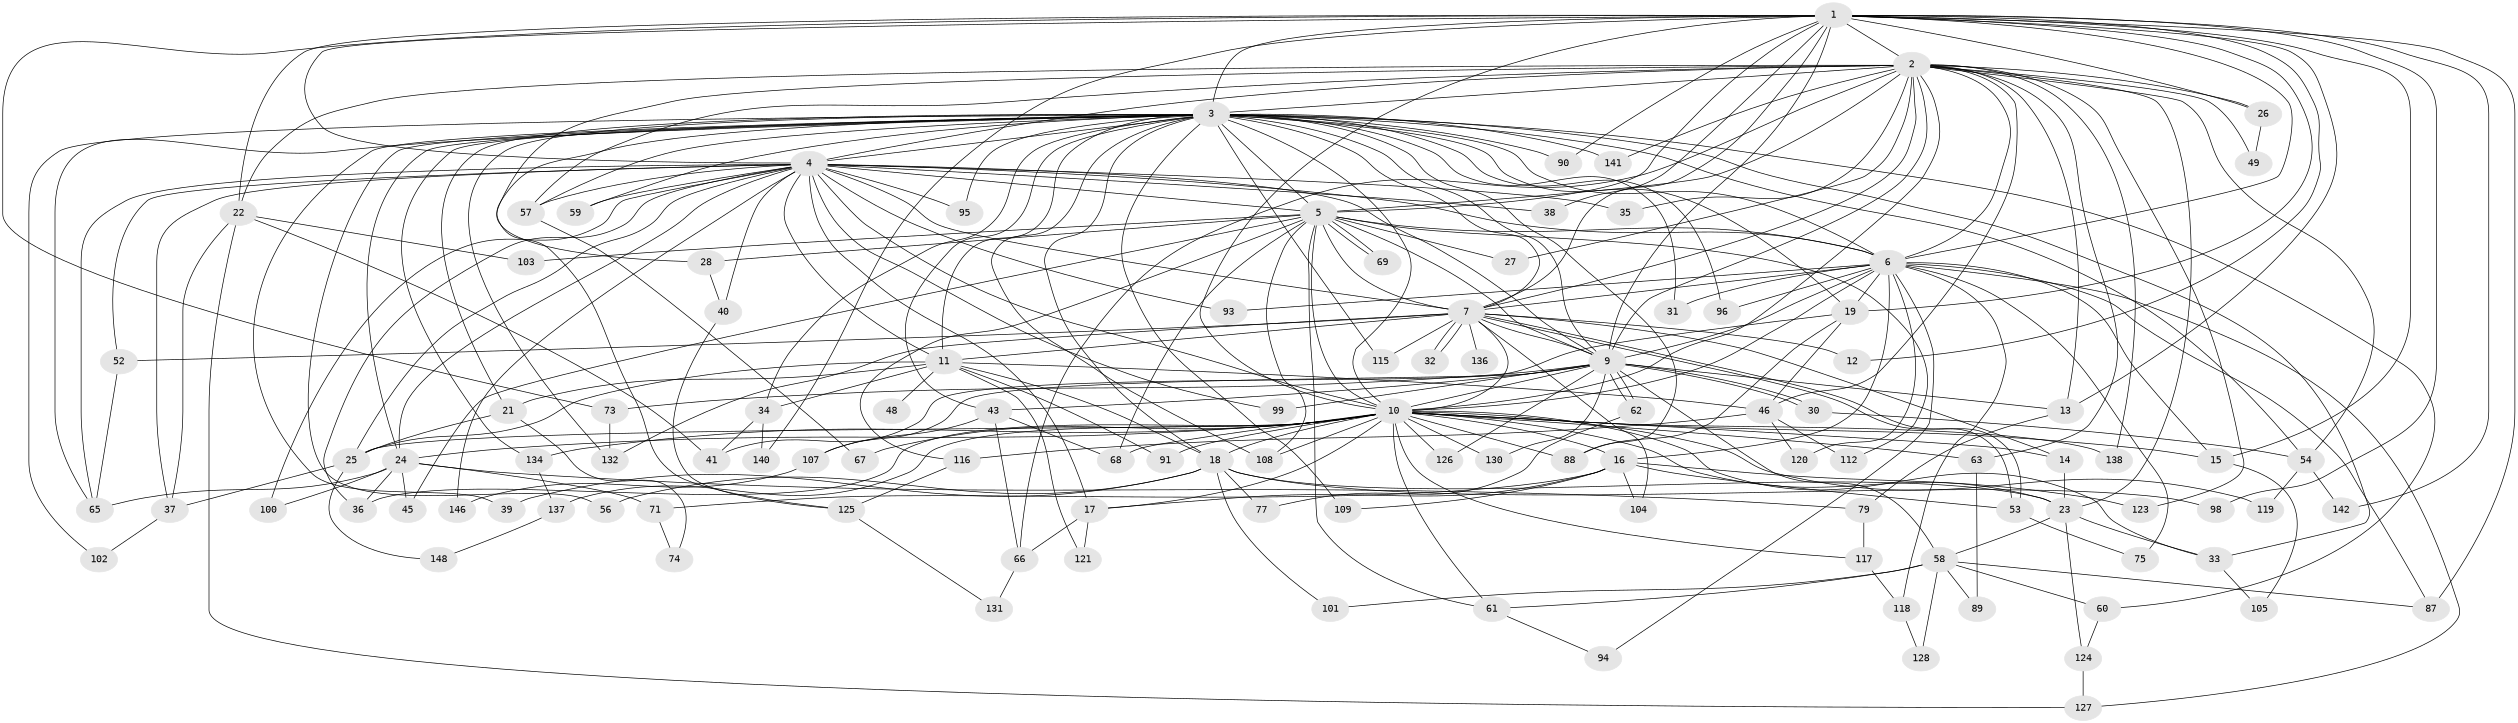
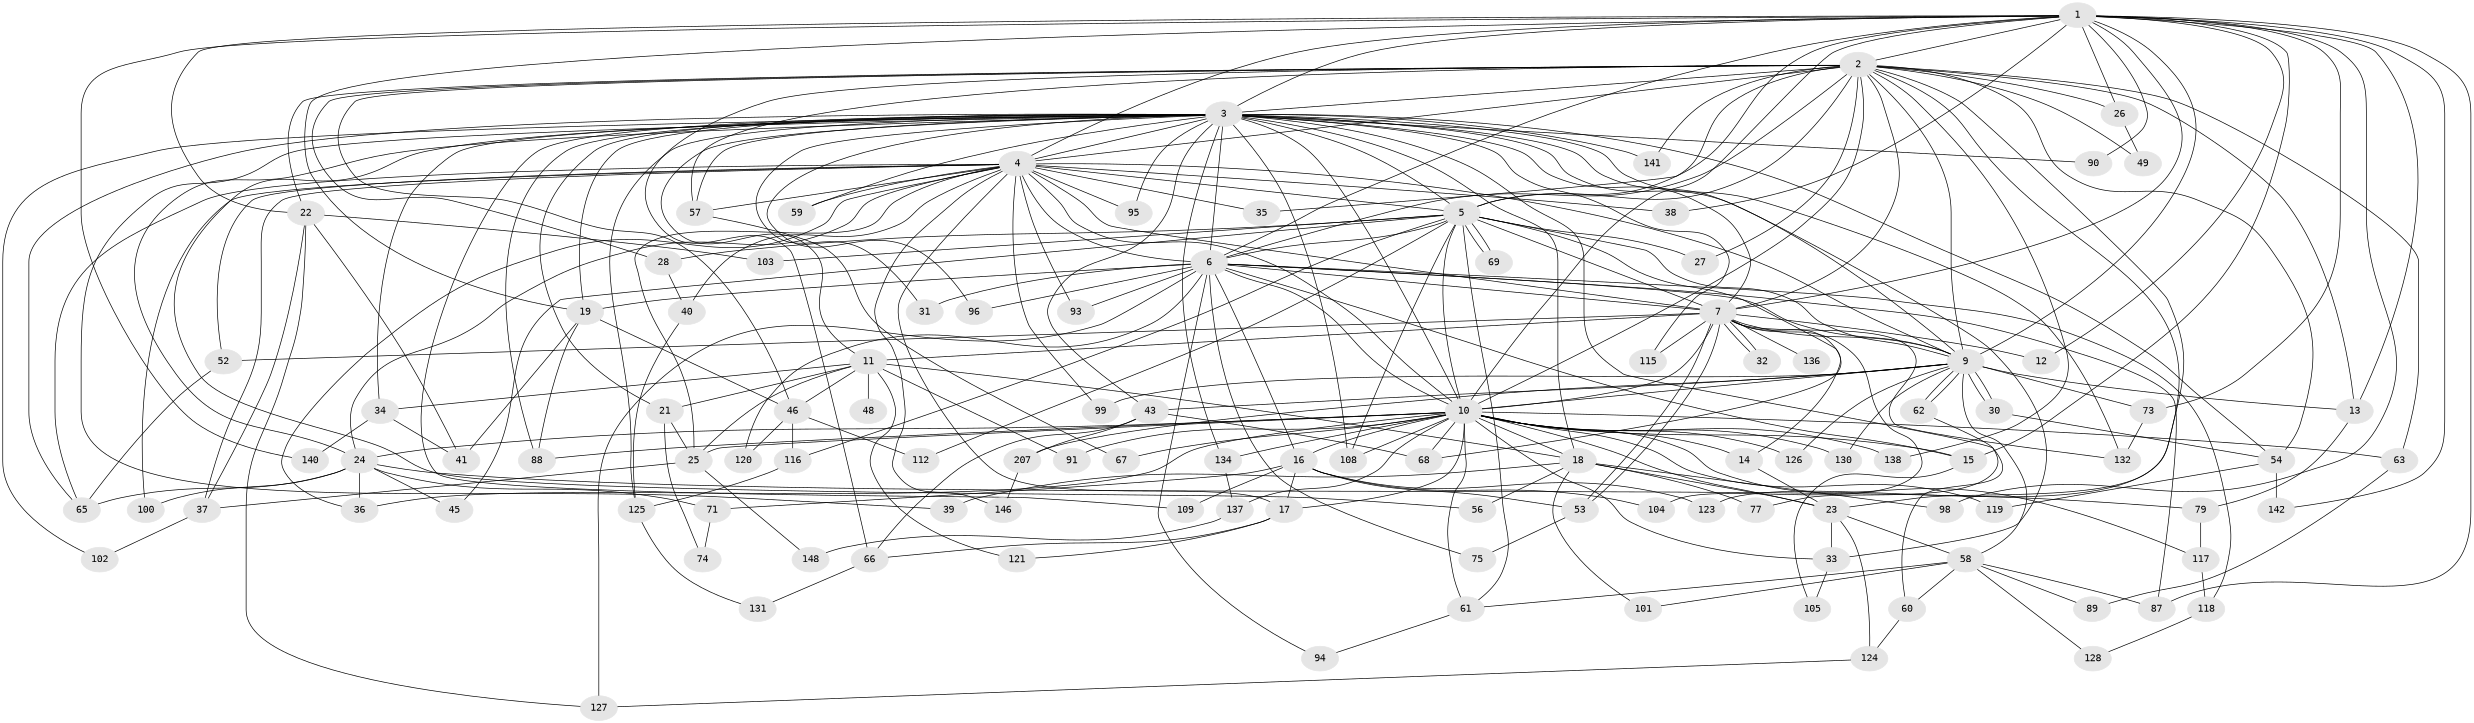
(827, 282) -> none
(811, 461) -> (1022, 461)
